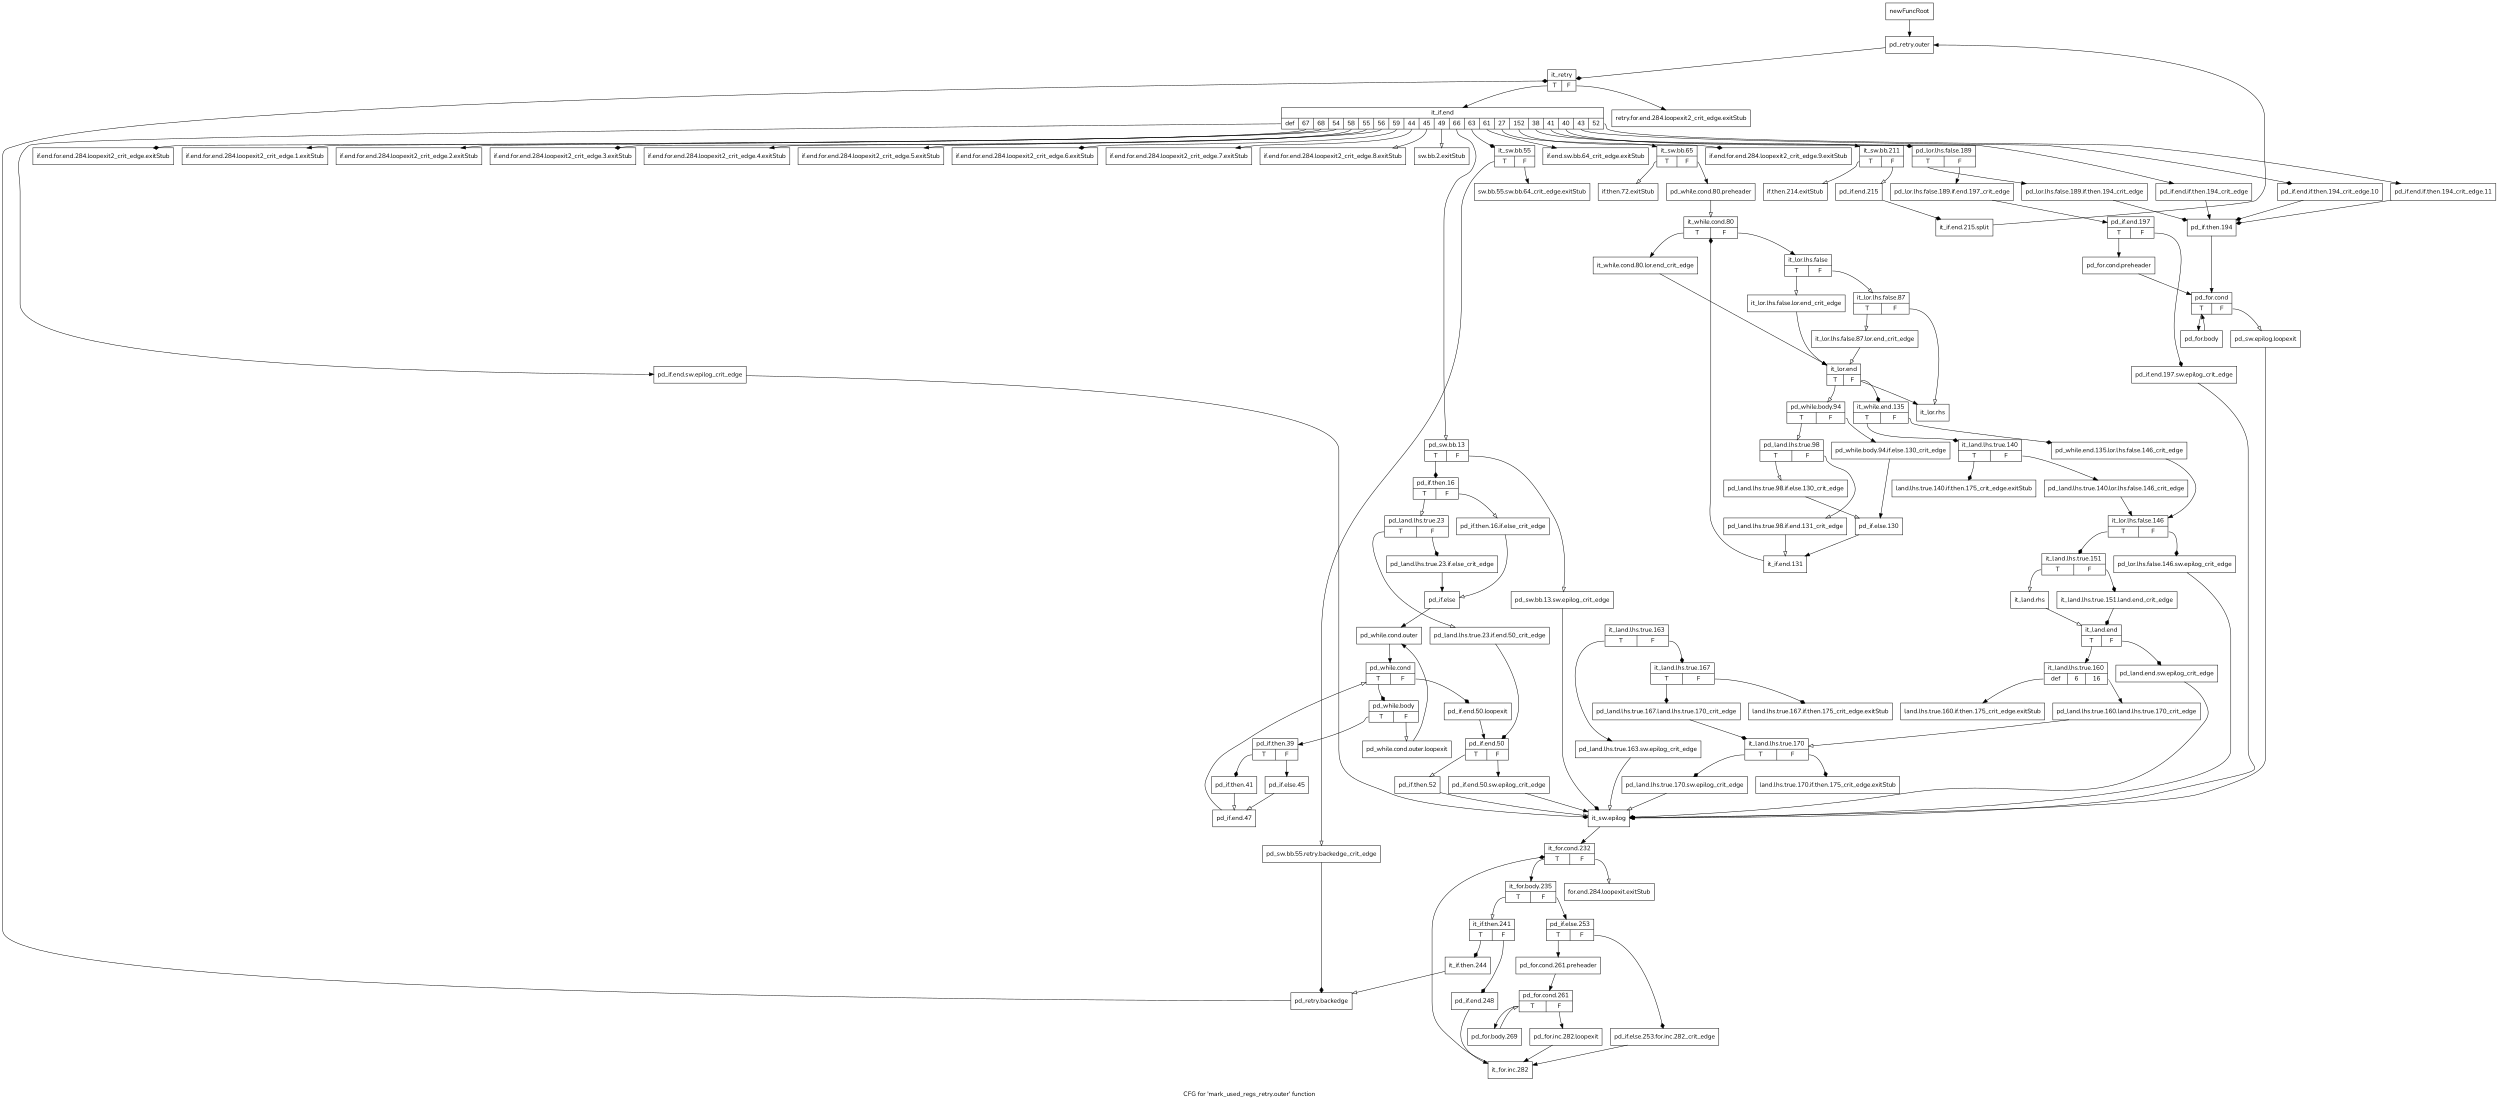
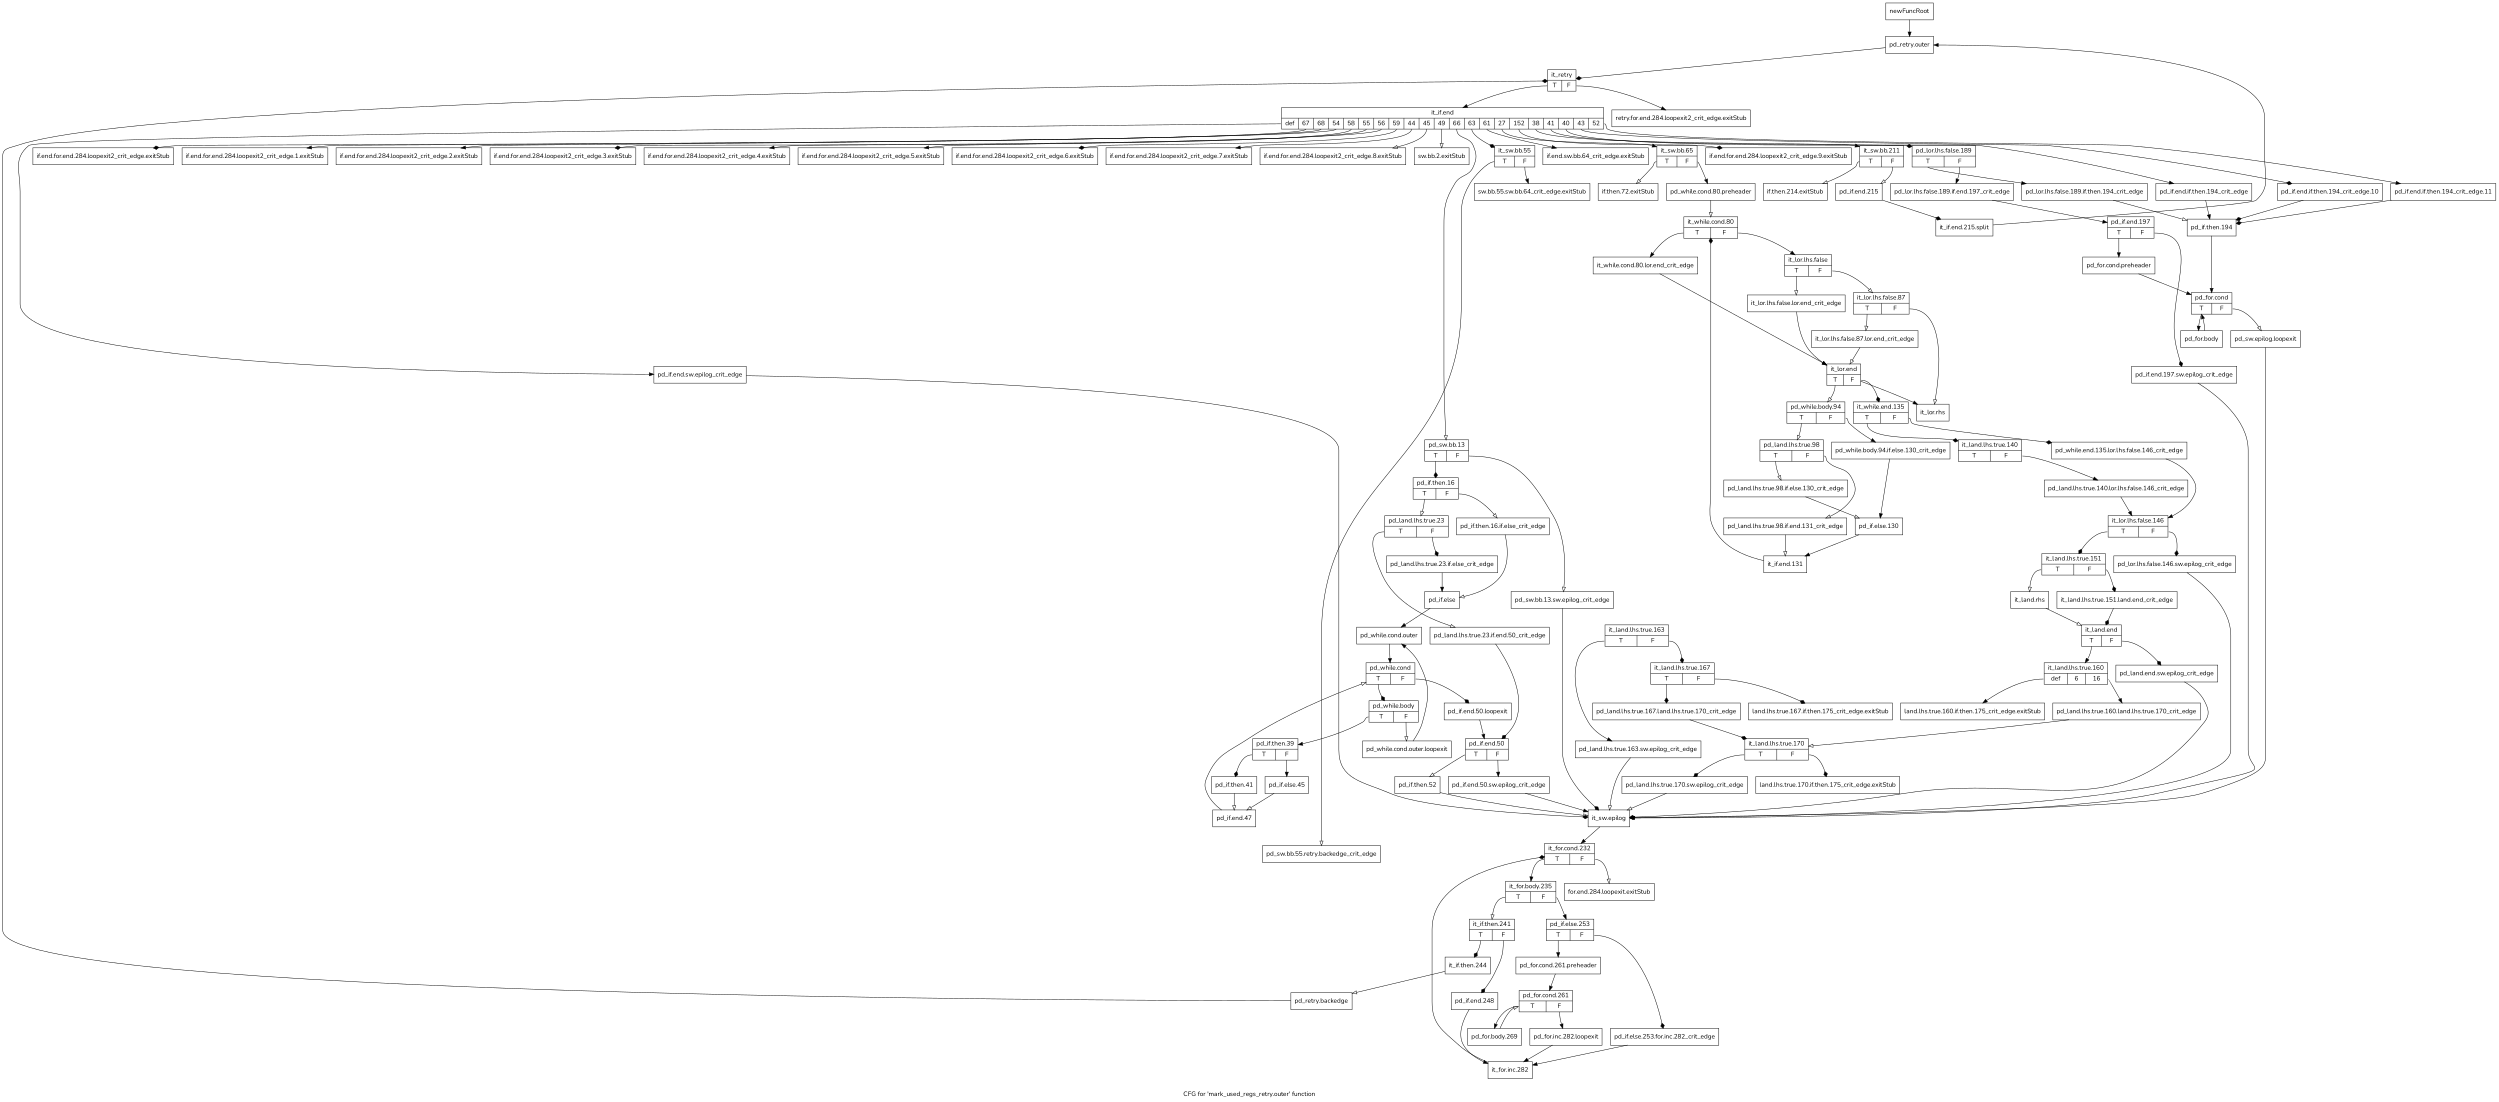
(2147, 210) -> (2147, 210)
(1964, 488) -> none
(1321, 925) -> none
